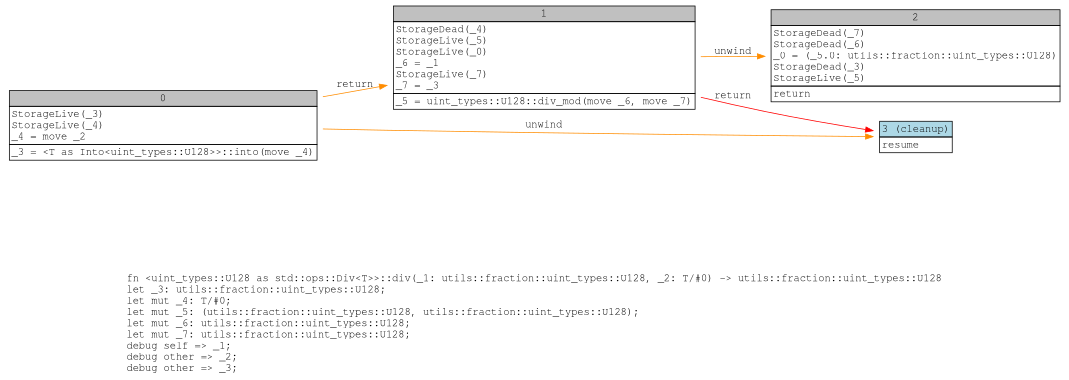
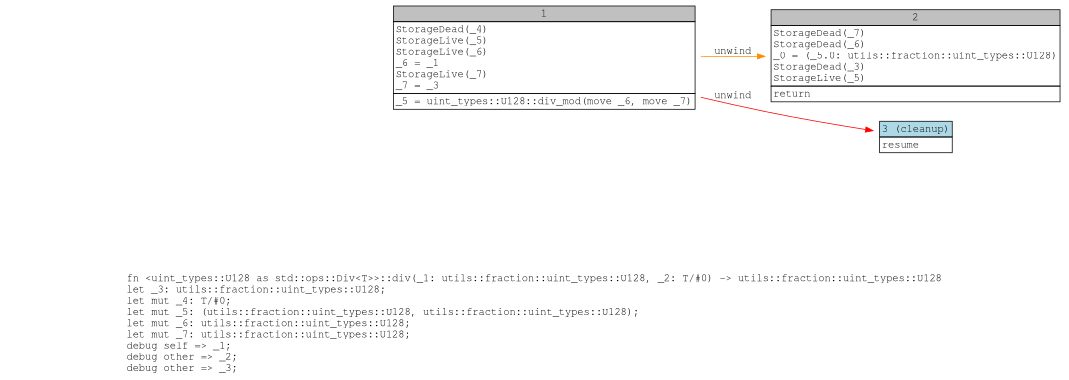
(442, 52) -> (442, 52)
(733, 95) -> (733, 95)
(163, 125) -> none
